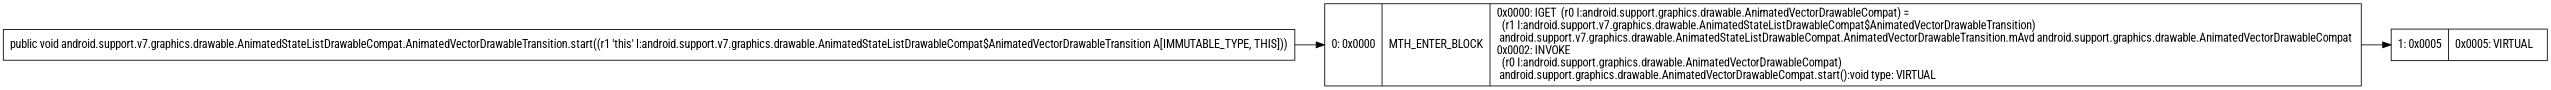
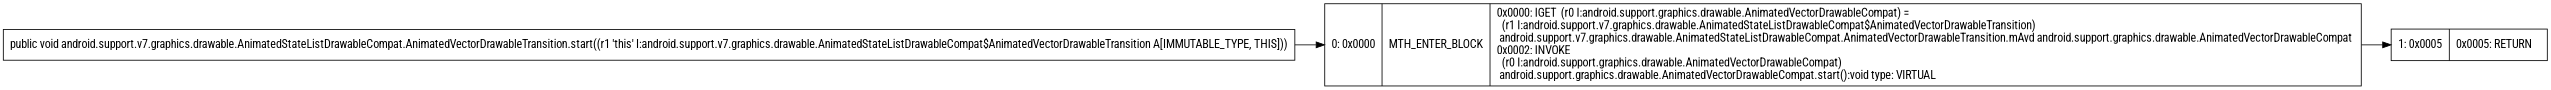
(2498, 44) -> (2498, 44)
